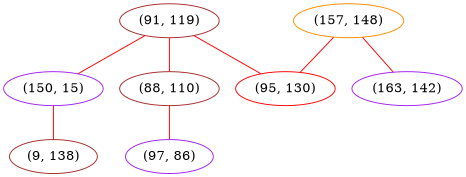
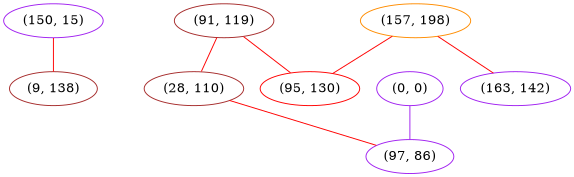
(349, 21) -> (416, 21)
(111, 55) -> none
(169, 89) -> (194, 89)
none -> (410, 89)
